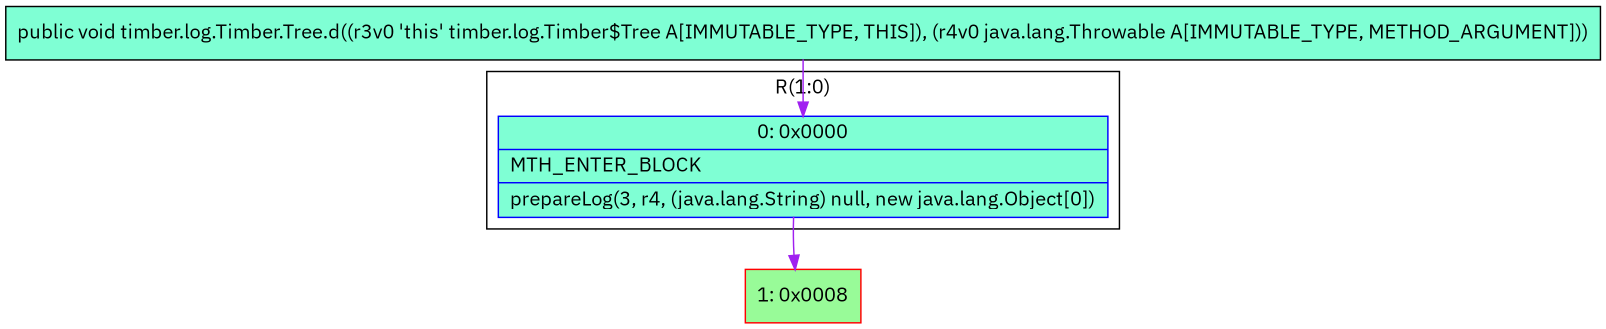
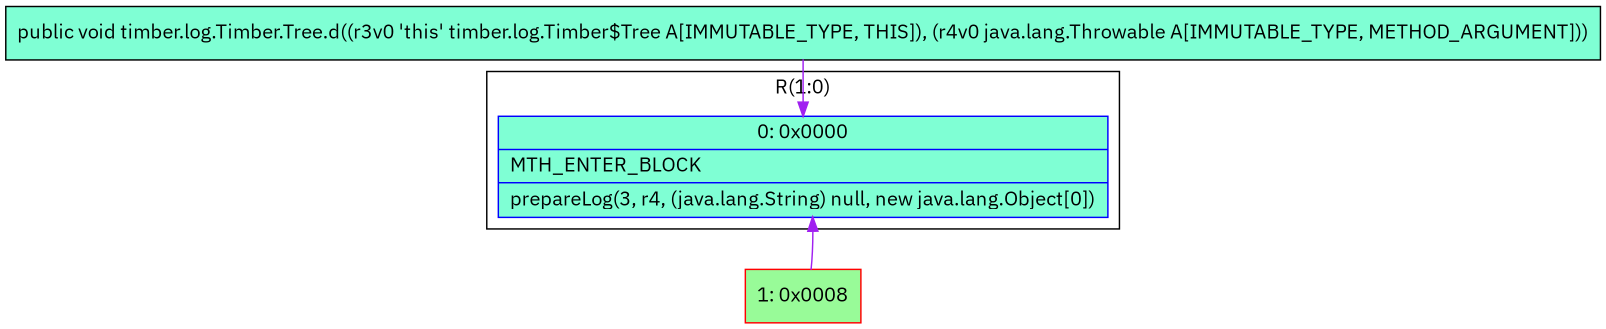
(793, 238) -> (812, 251)
